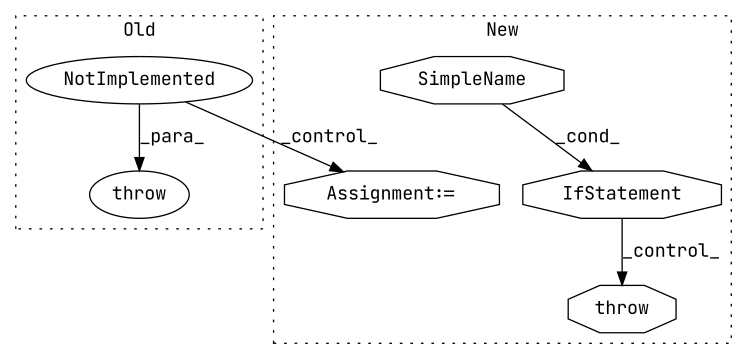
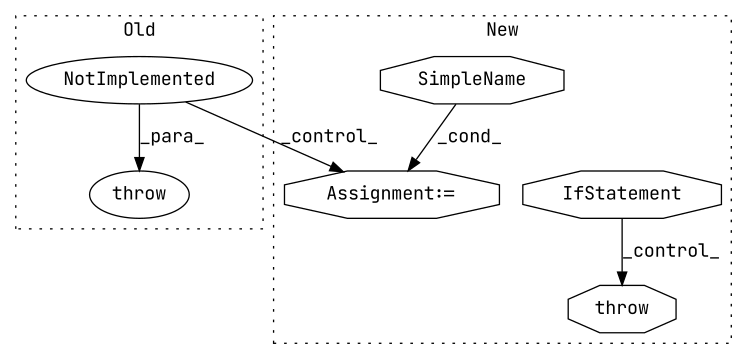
(542, 134) -> (436, 132)
